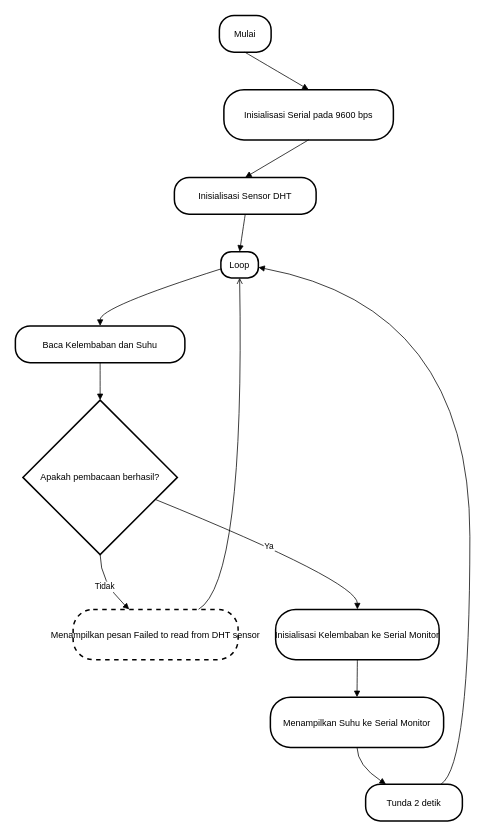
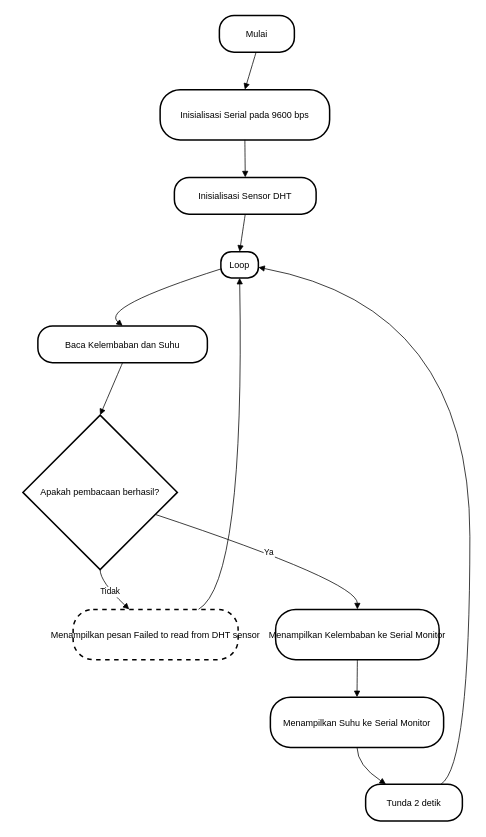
(245, 34) -> (257, 34)
(309, 115) -> (245, 115)
(240, 283) -> (240, 285)
(100, 344) -> (123, 344)
(100, 477) -> (100, 492)
(357, 635) -> (357, 635)
